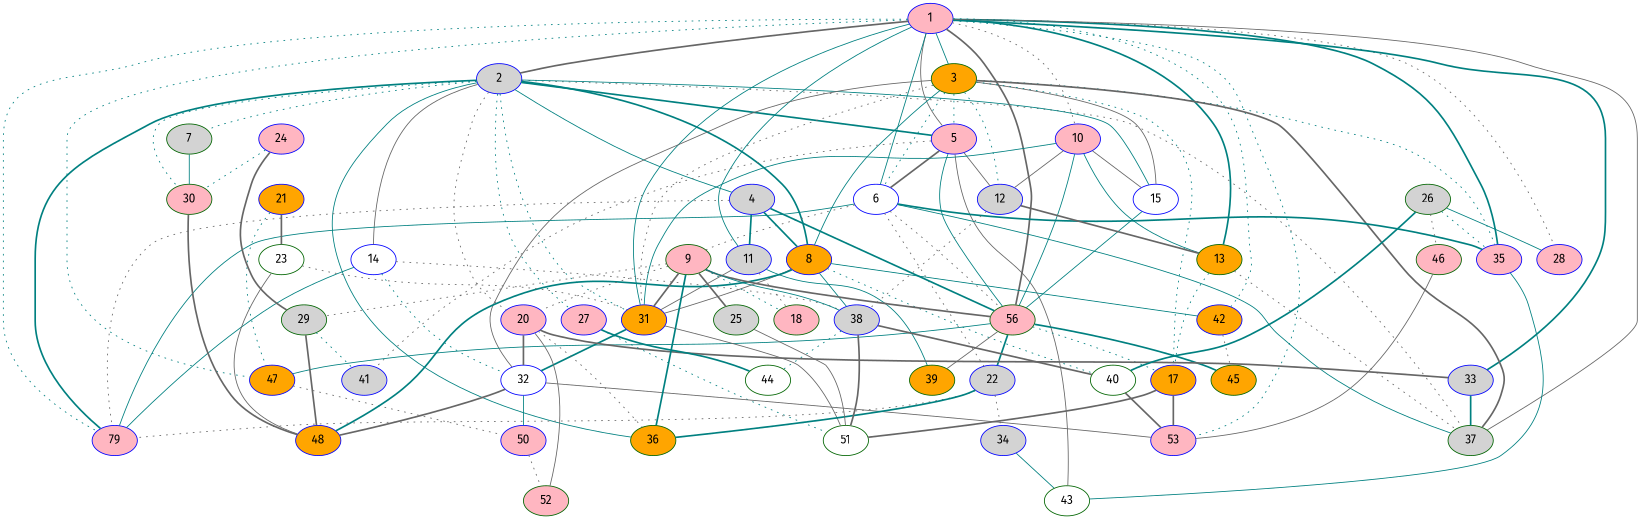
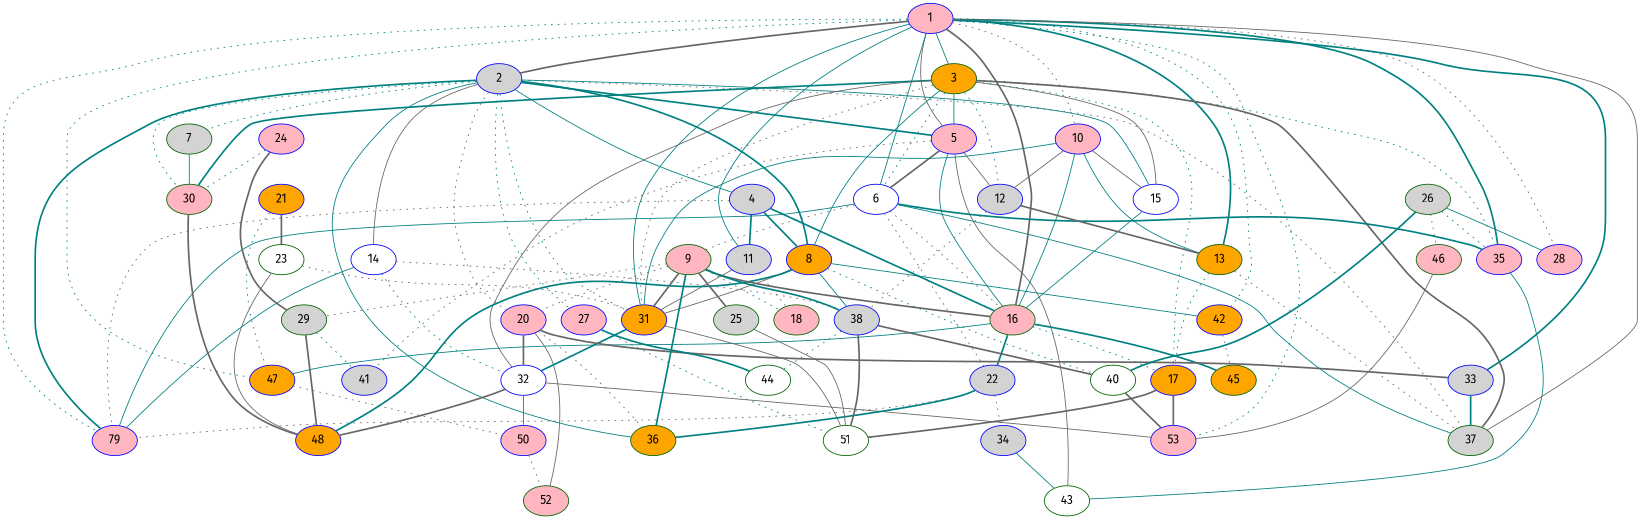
none -> (550, 99)
(954, 109) -> (954, 109)
(773, 290) -> (773, 290)
(1013, 320) -> (1013, 320)
(932, 380) -> none
